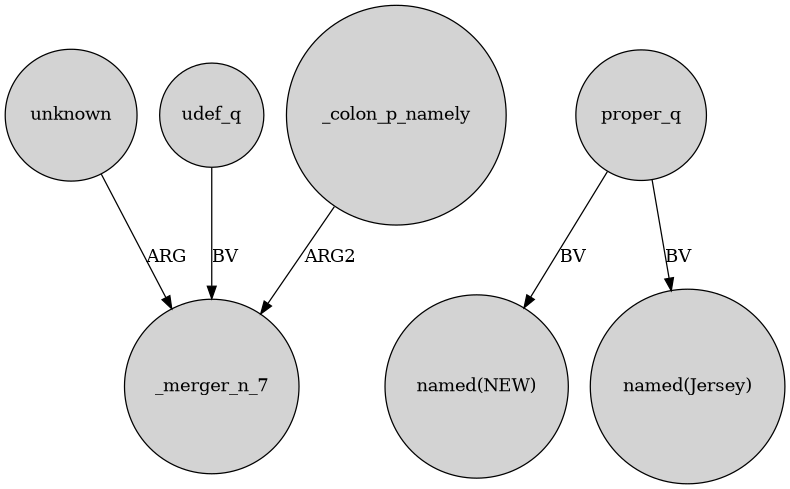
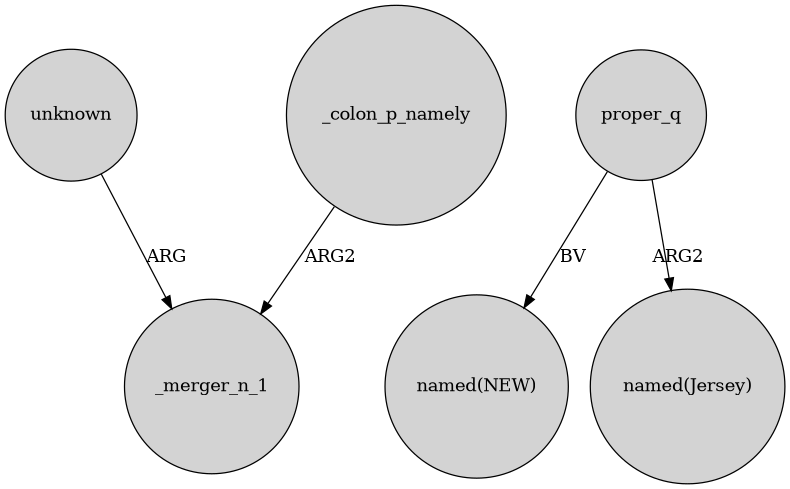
(212, 115) -> none
(678, 257) -> (678, 257)
(212, 386) -> (212, 386)
